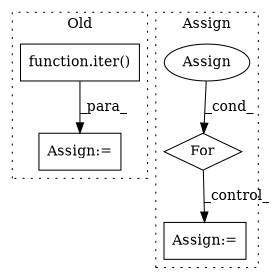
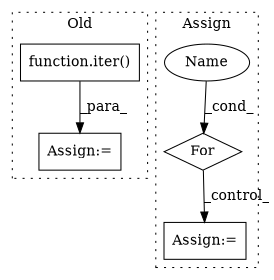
(207, 63) -> (207, 63)
